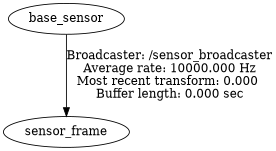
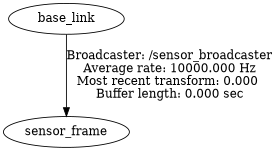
(66, 19) -> (66, 19)
